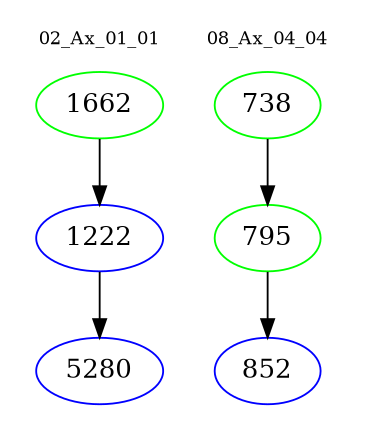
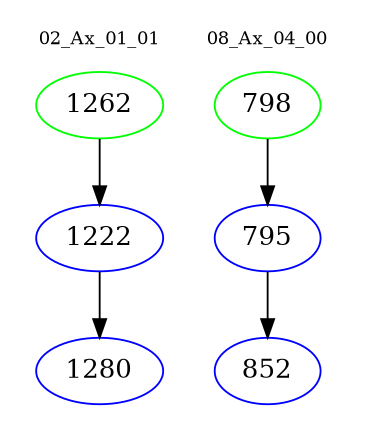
(268, 40) -> (268, 40)
(100, 105) -> (100, 105)
(268, 105) -> (268, 105)
(268, 238) -> (268, 238)
(100, 371) -> (100, 371)
